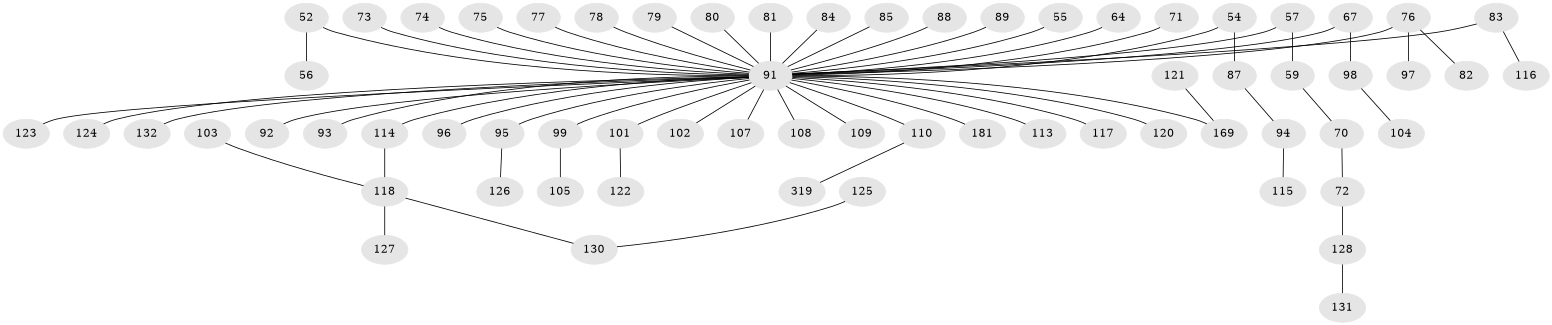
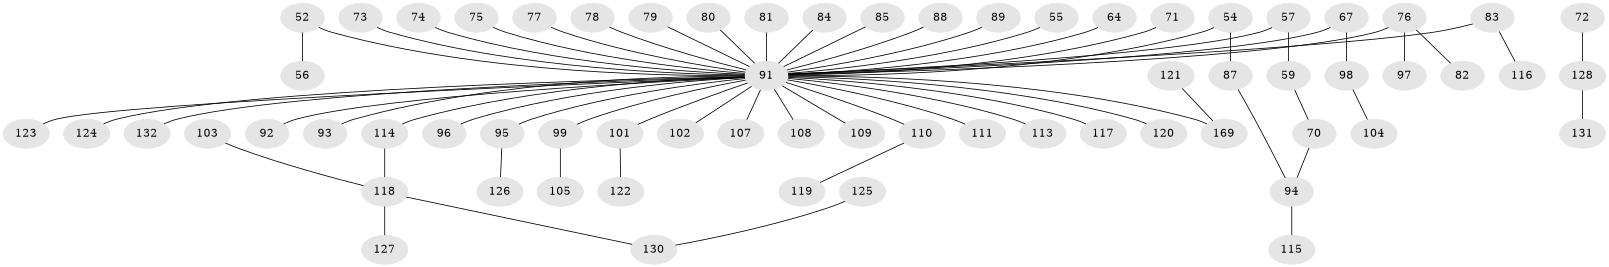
(982, 134) -> (982, 134)
(1342, 163) -> (1303, 163)
(802, 192) -> (802, 192)
